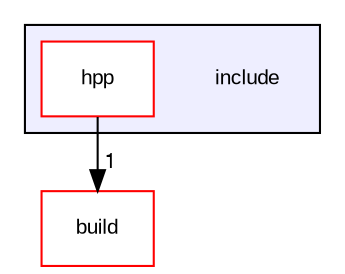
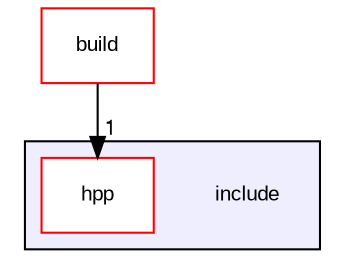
(98, 146) -> (98, 110)
